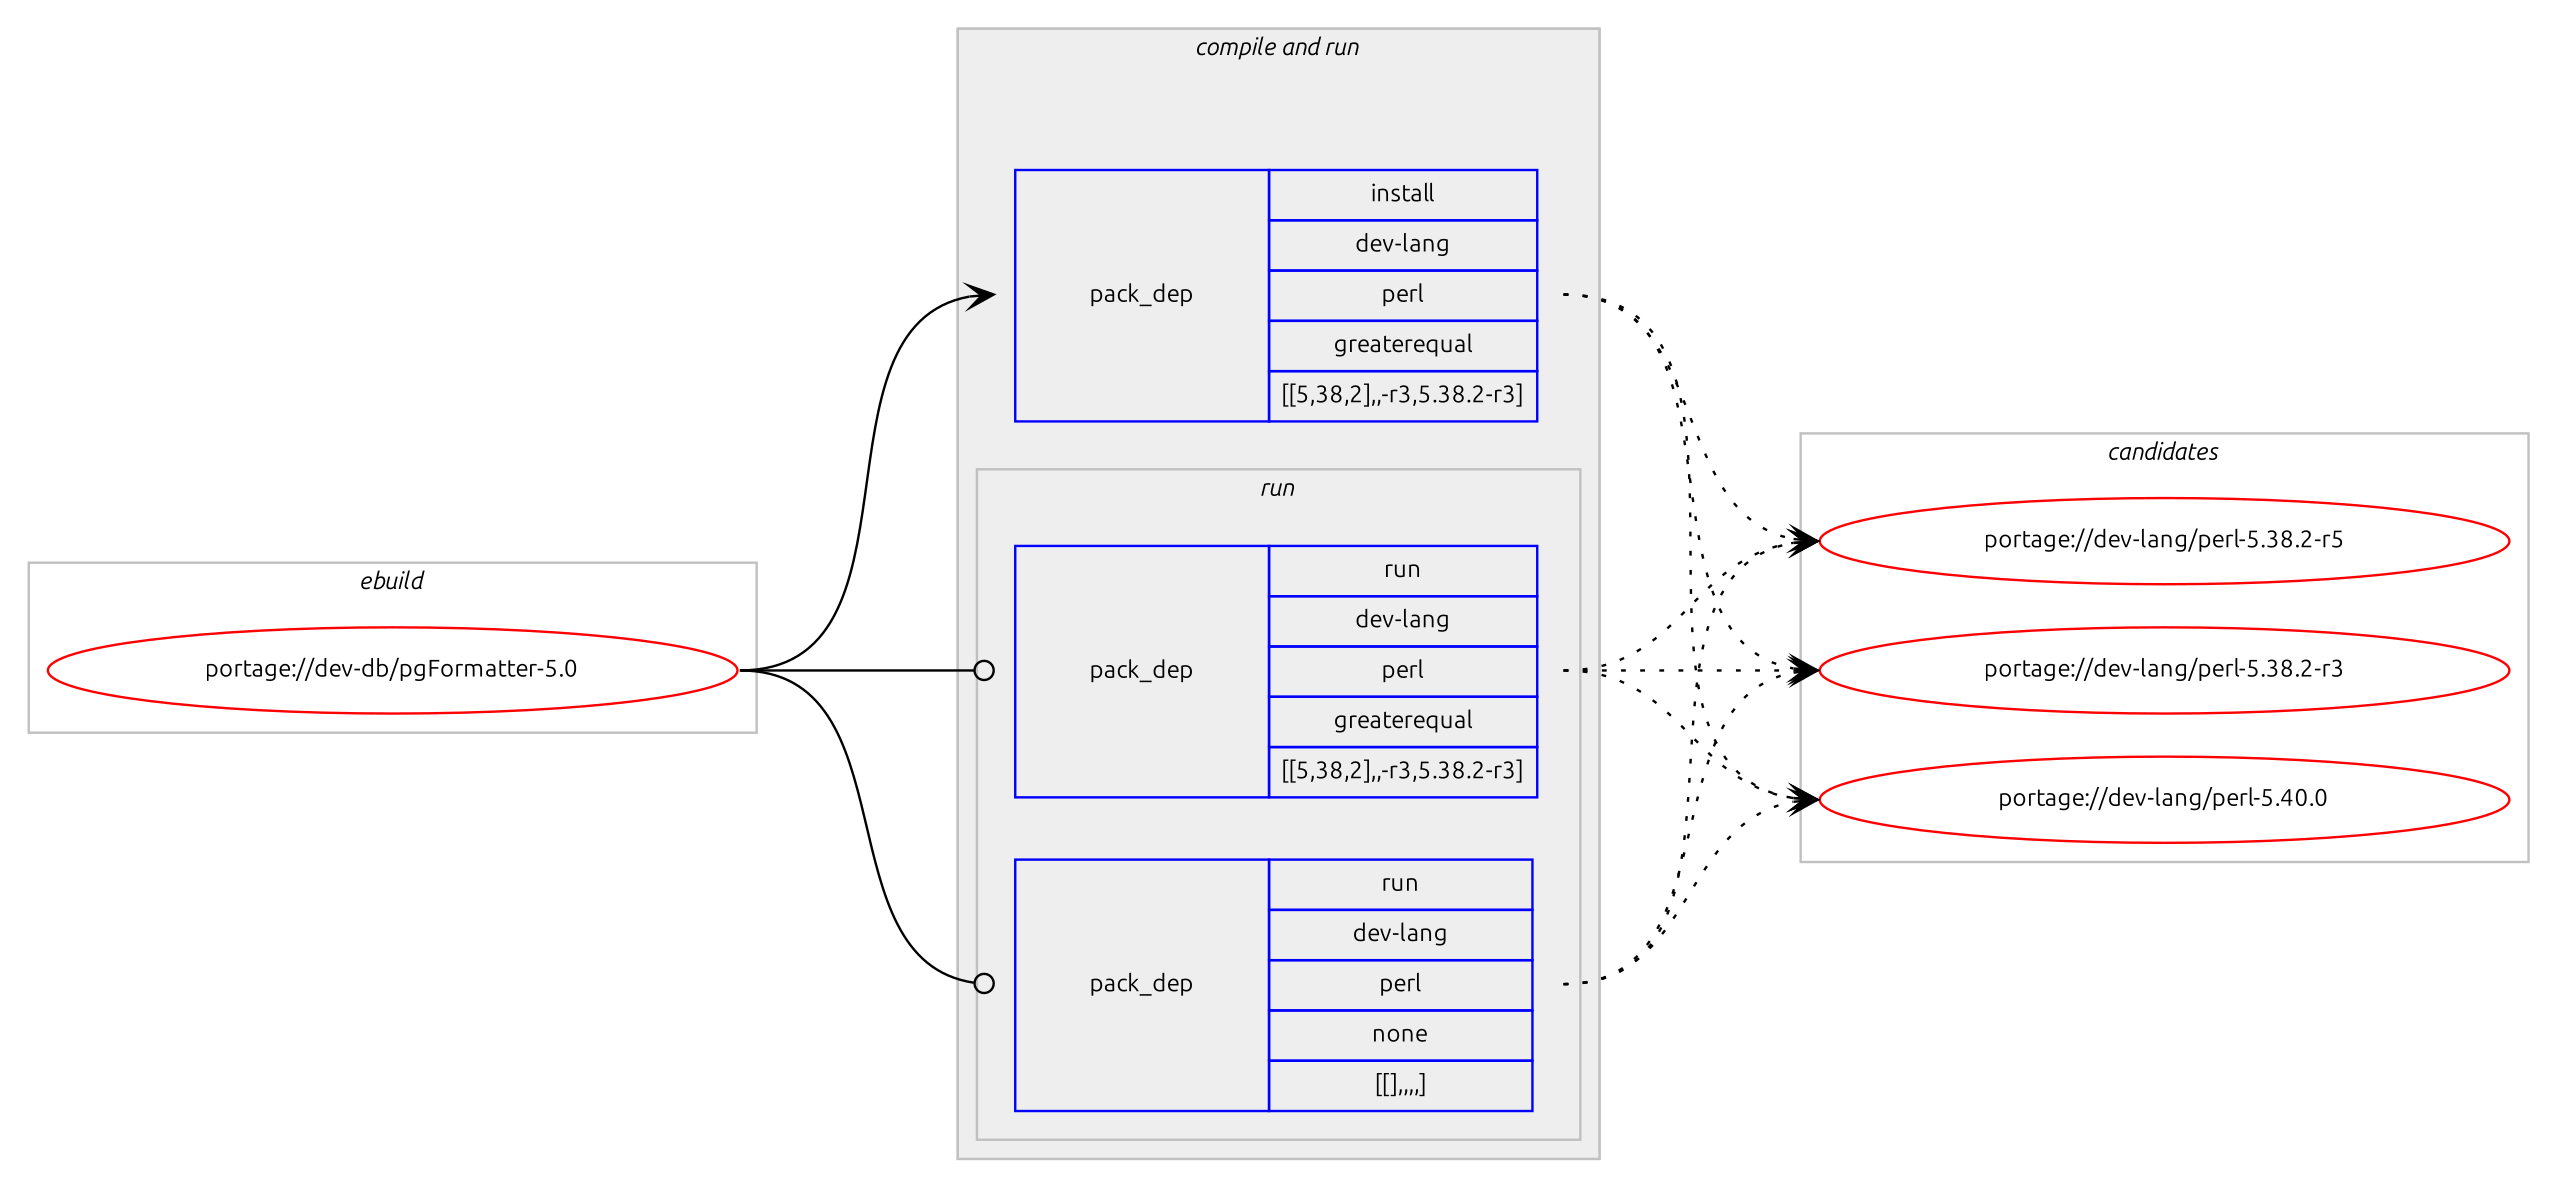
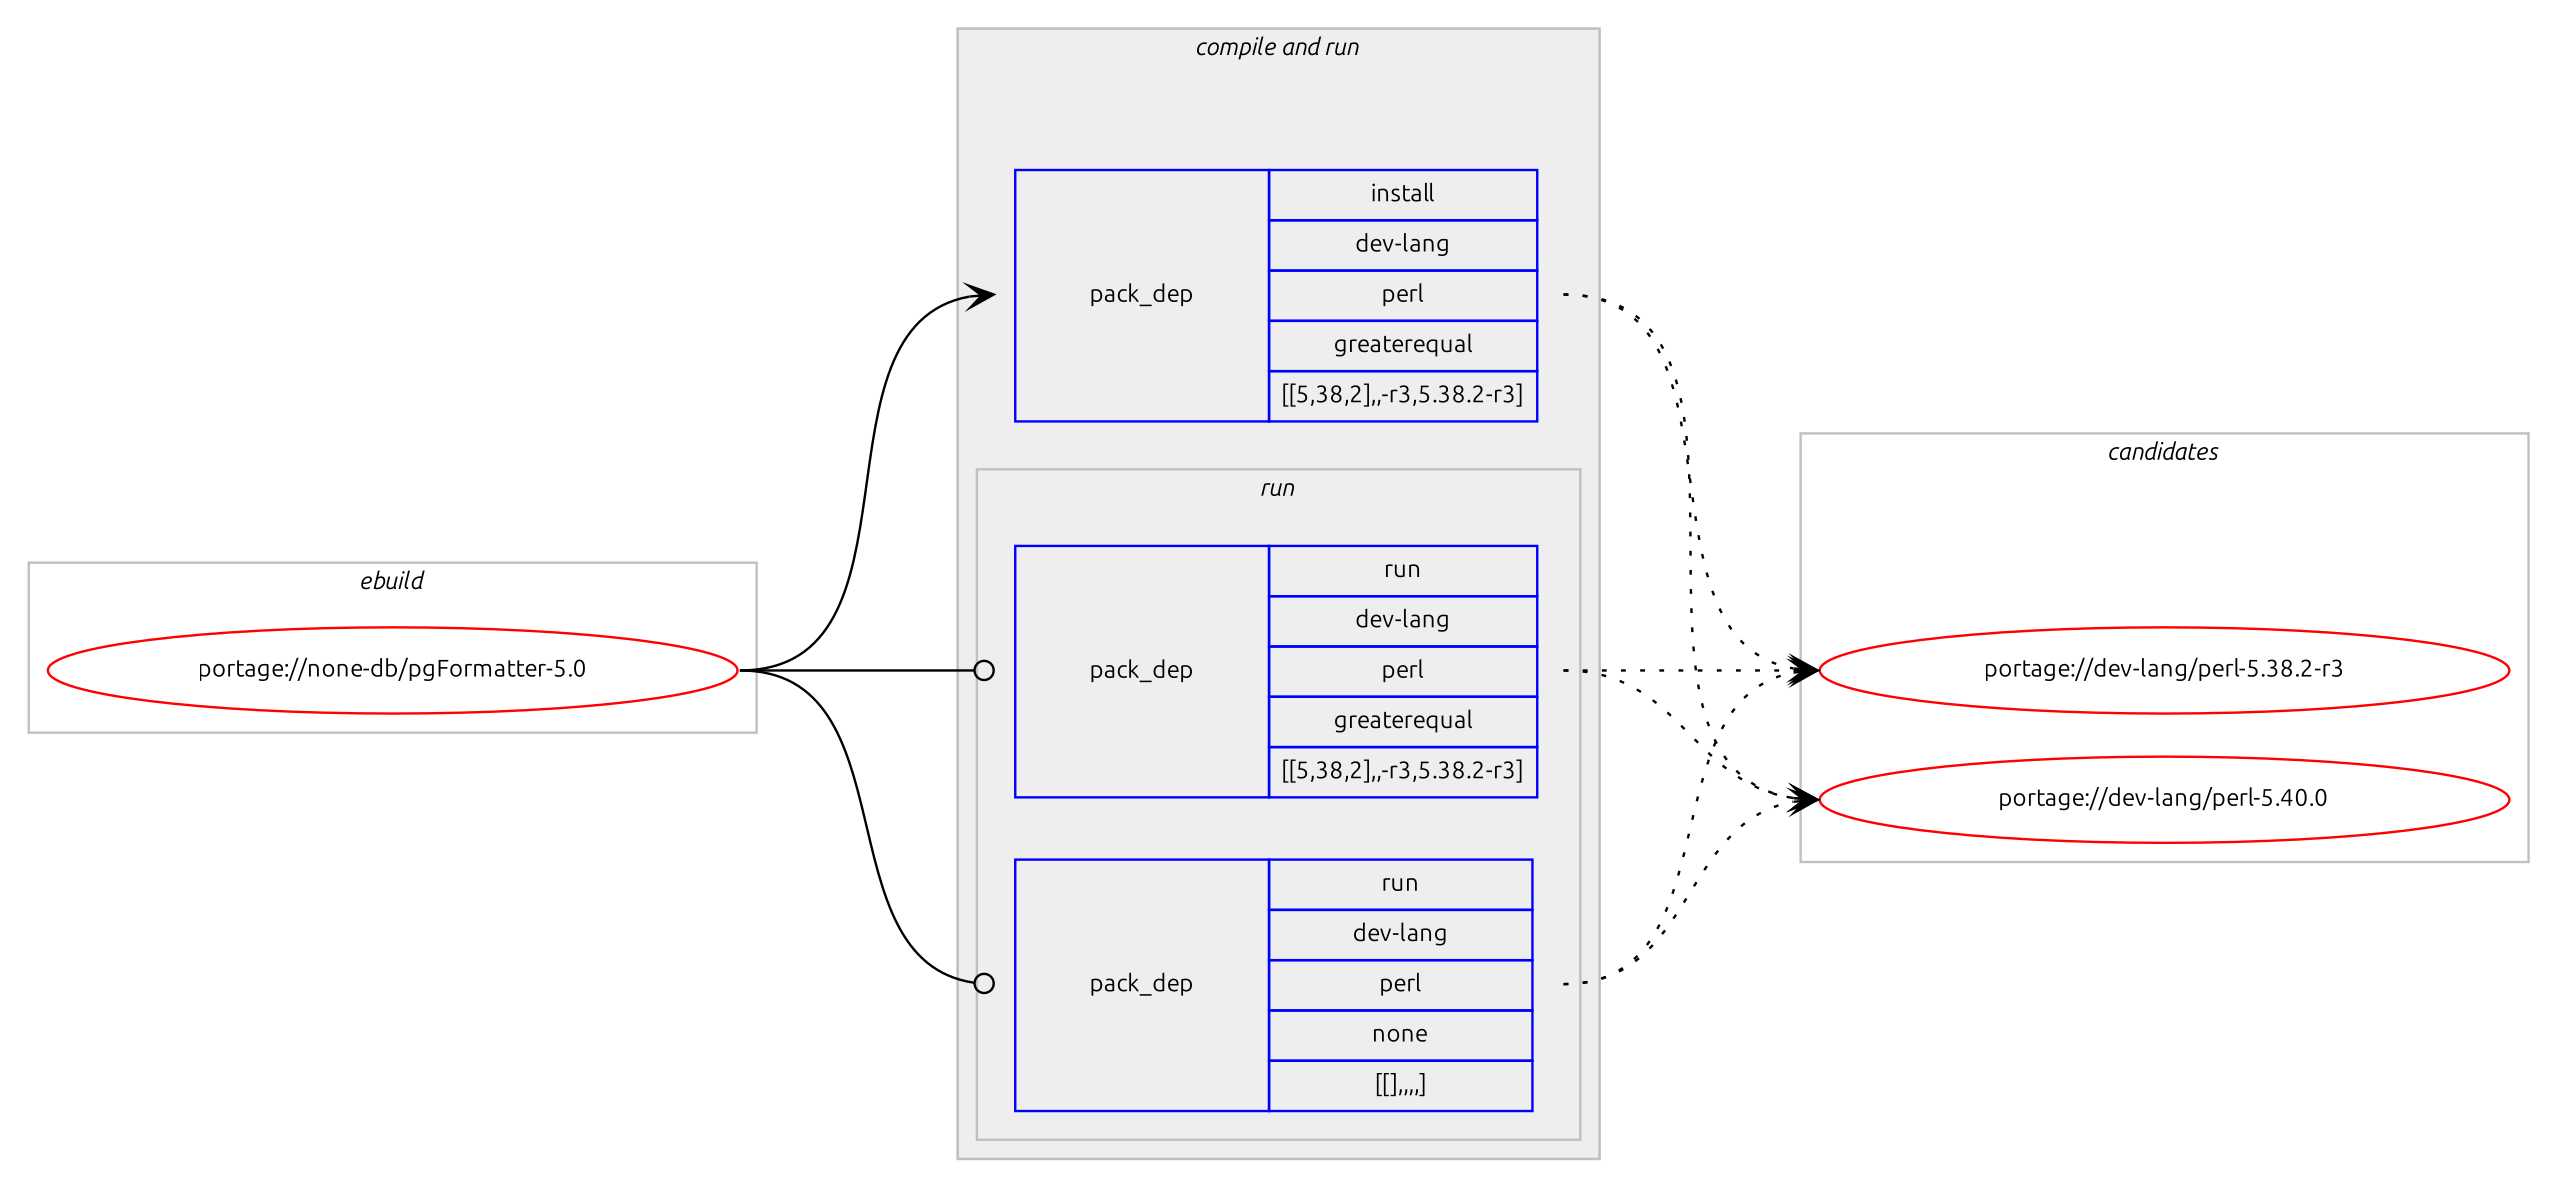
(2165, 541) -> none
(393, 670) -> (393, 670)
